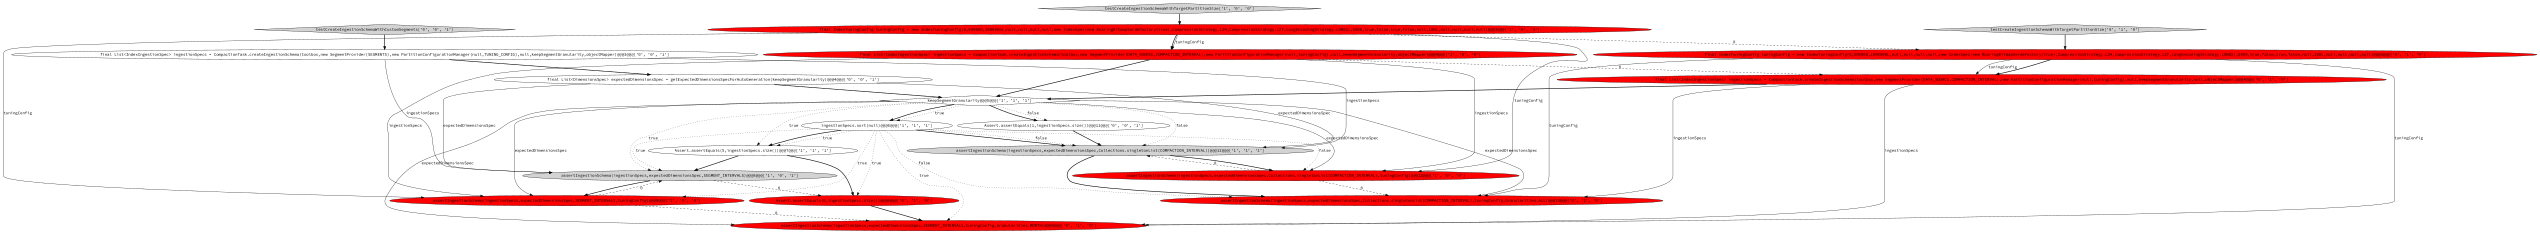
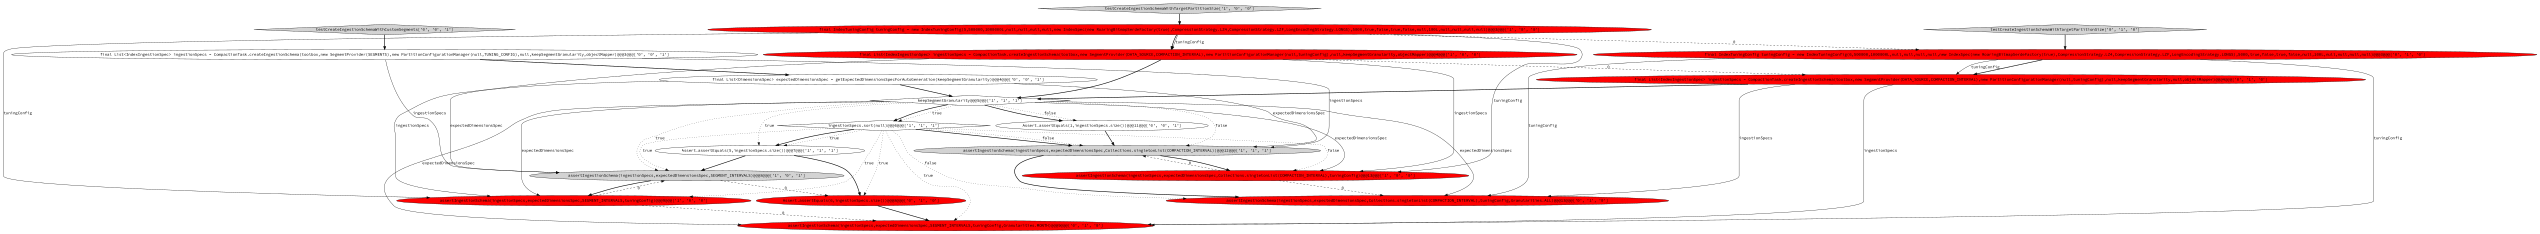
(877, 126) -> (884, 126)
